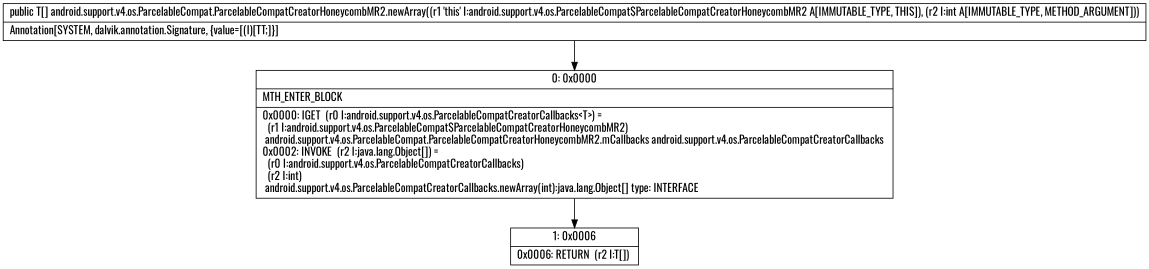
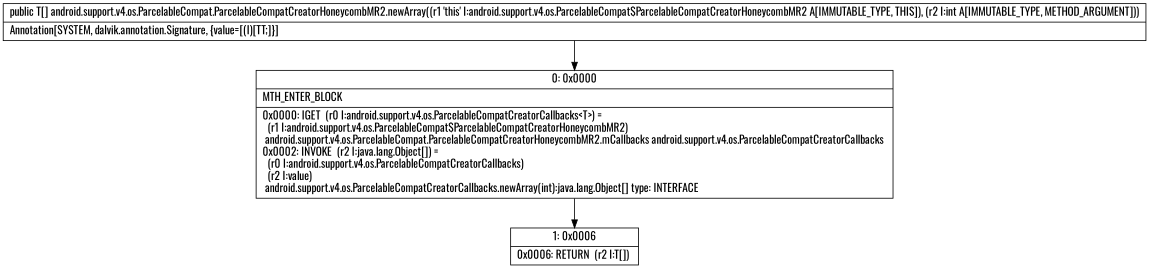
(282, 177) -> (287, 177)
